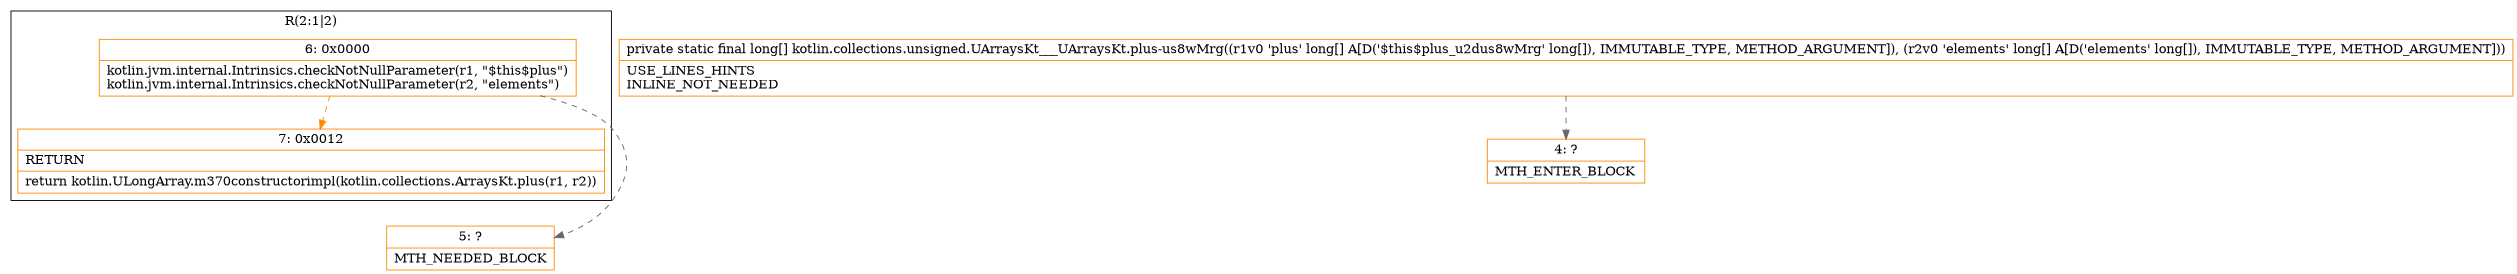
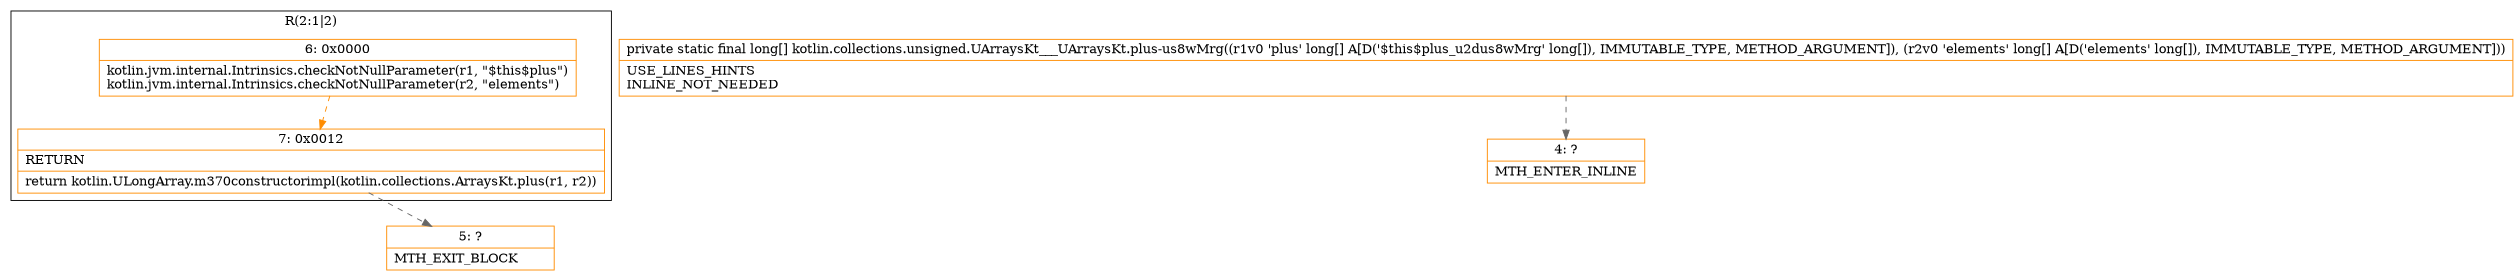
(626, 155) -> (396, 207)
(1565, 172) -> (1566, 172)
(470, 259) -> (456, 259)
